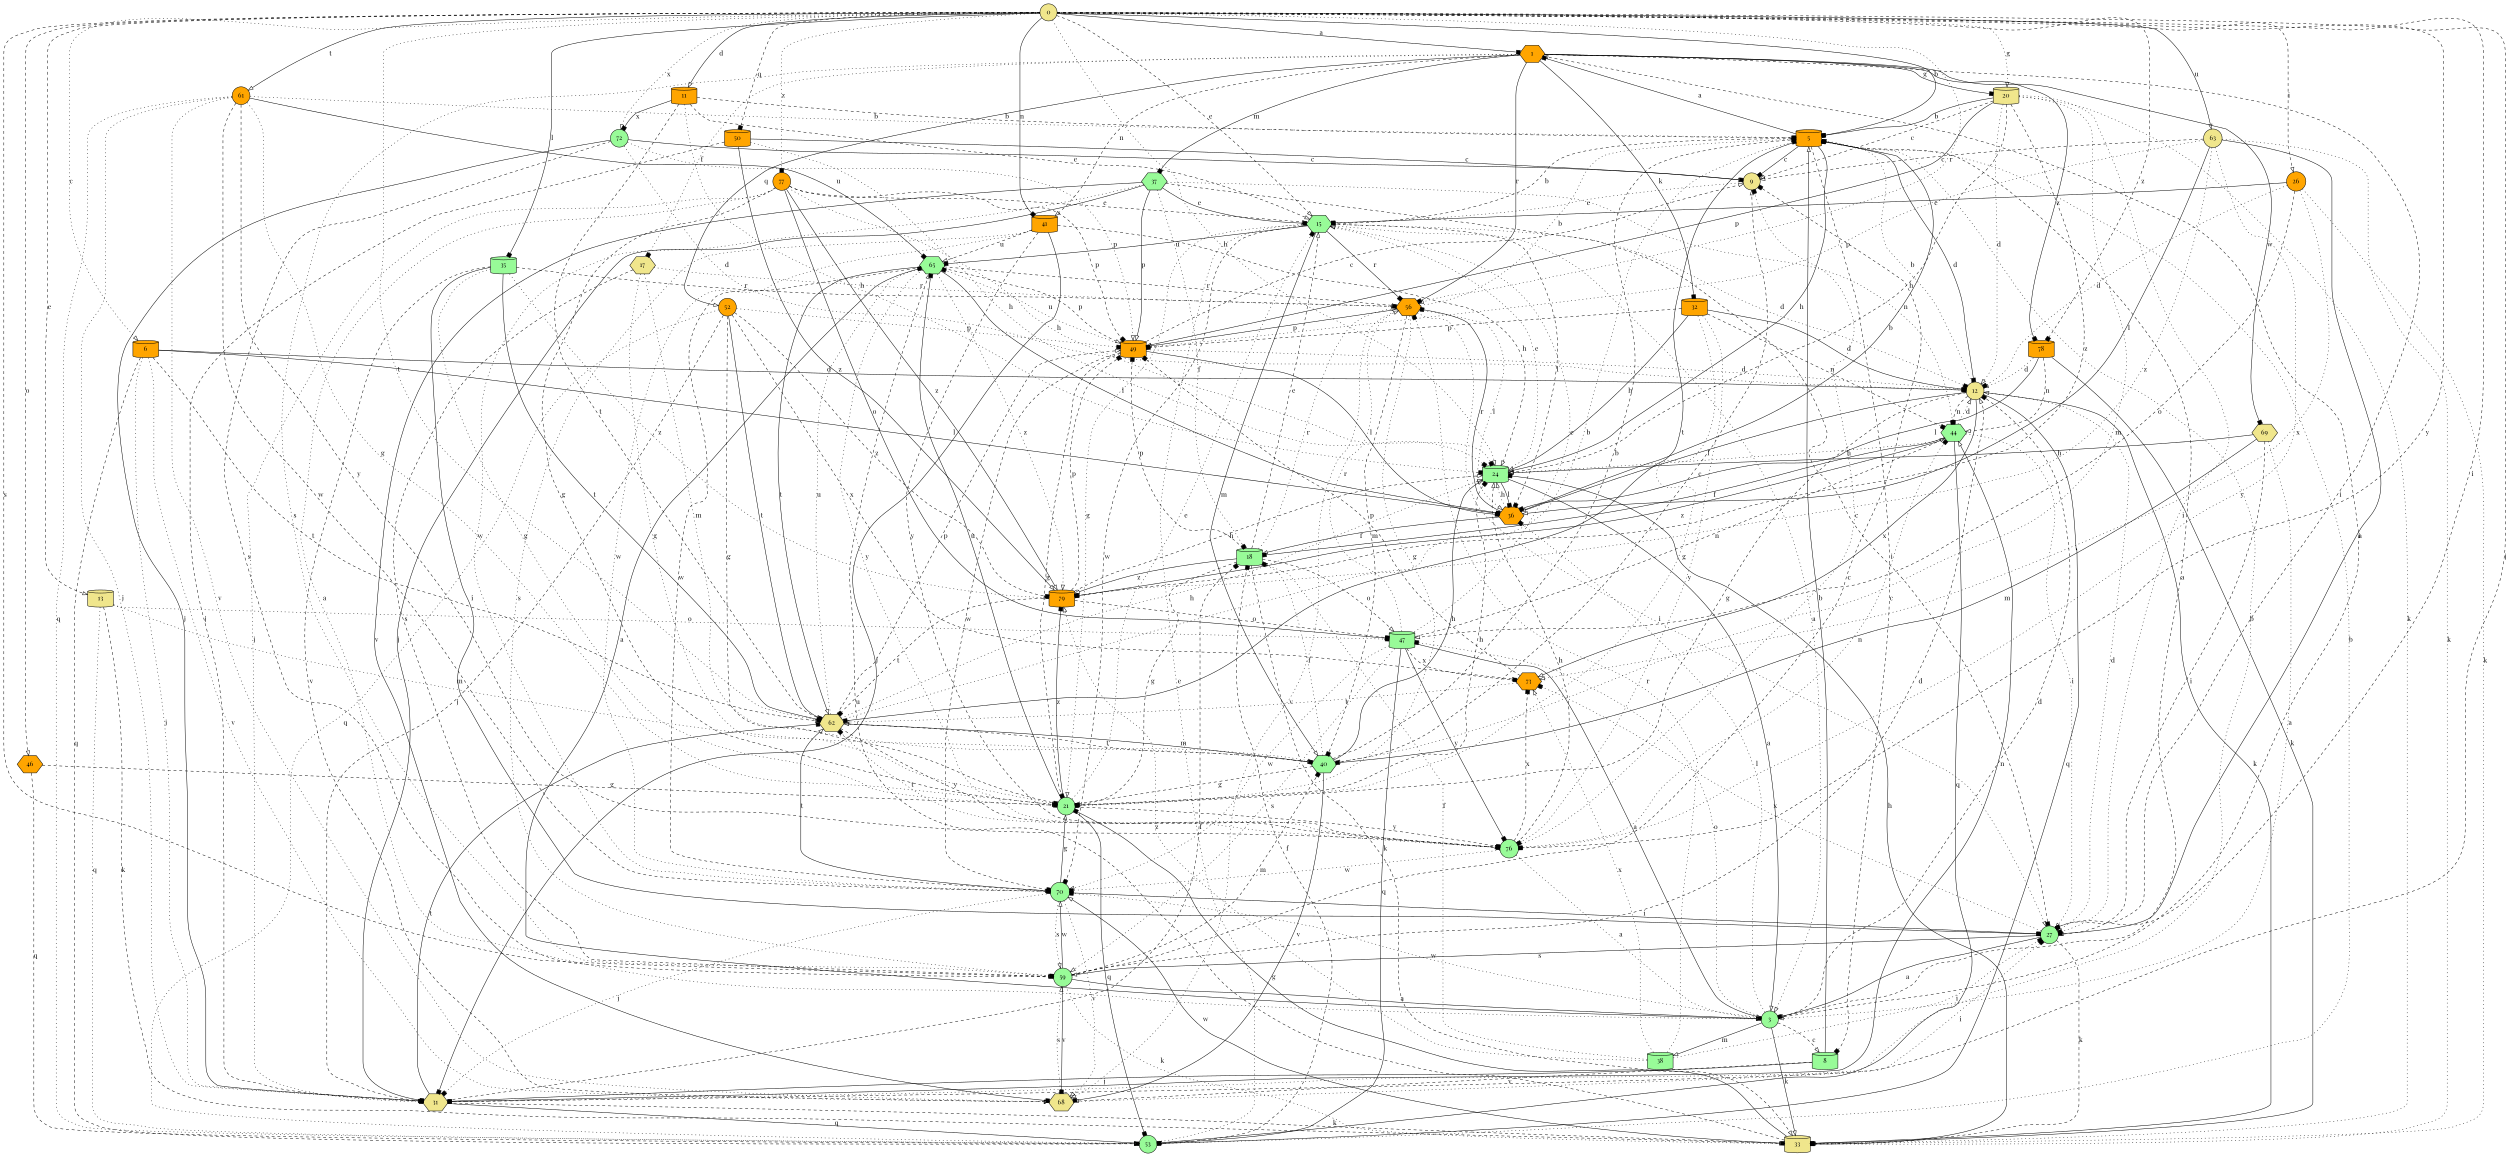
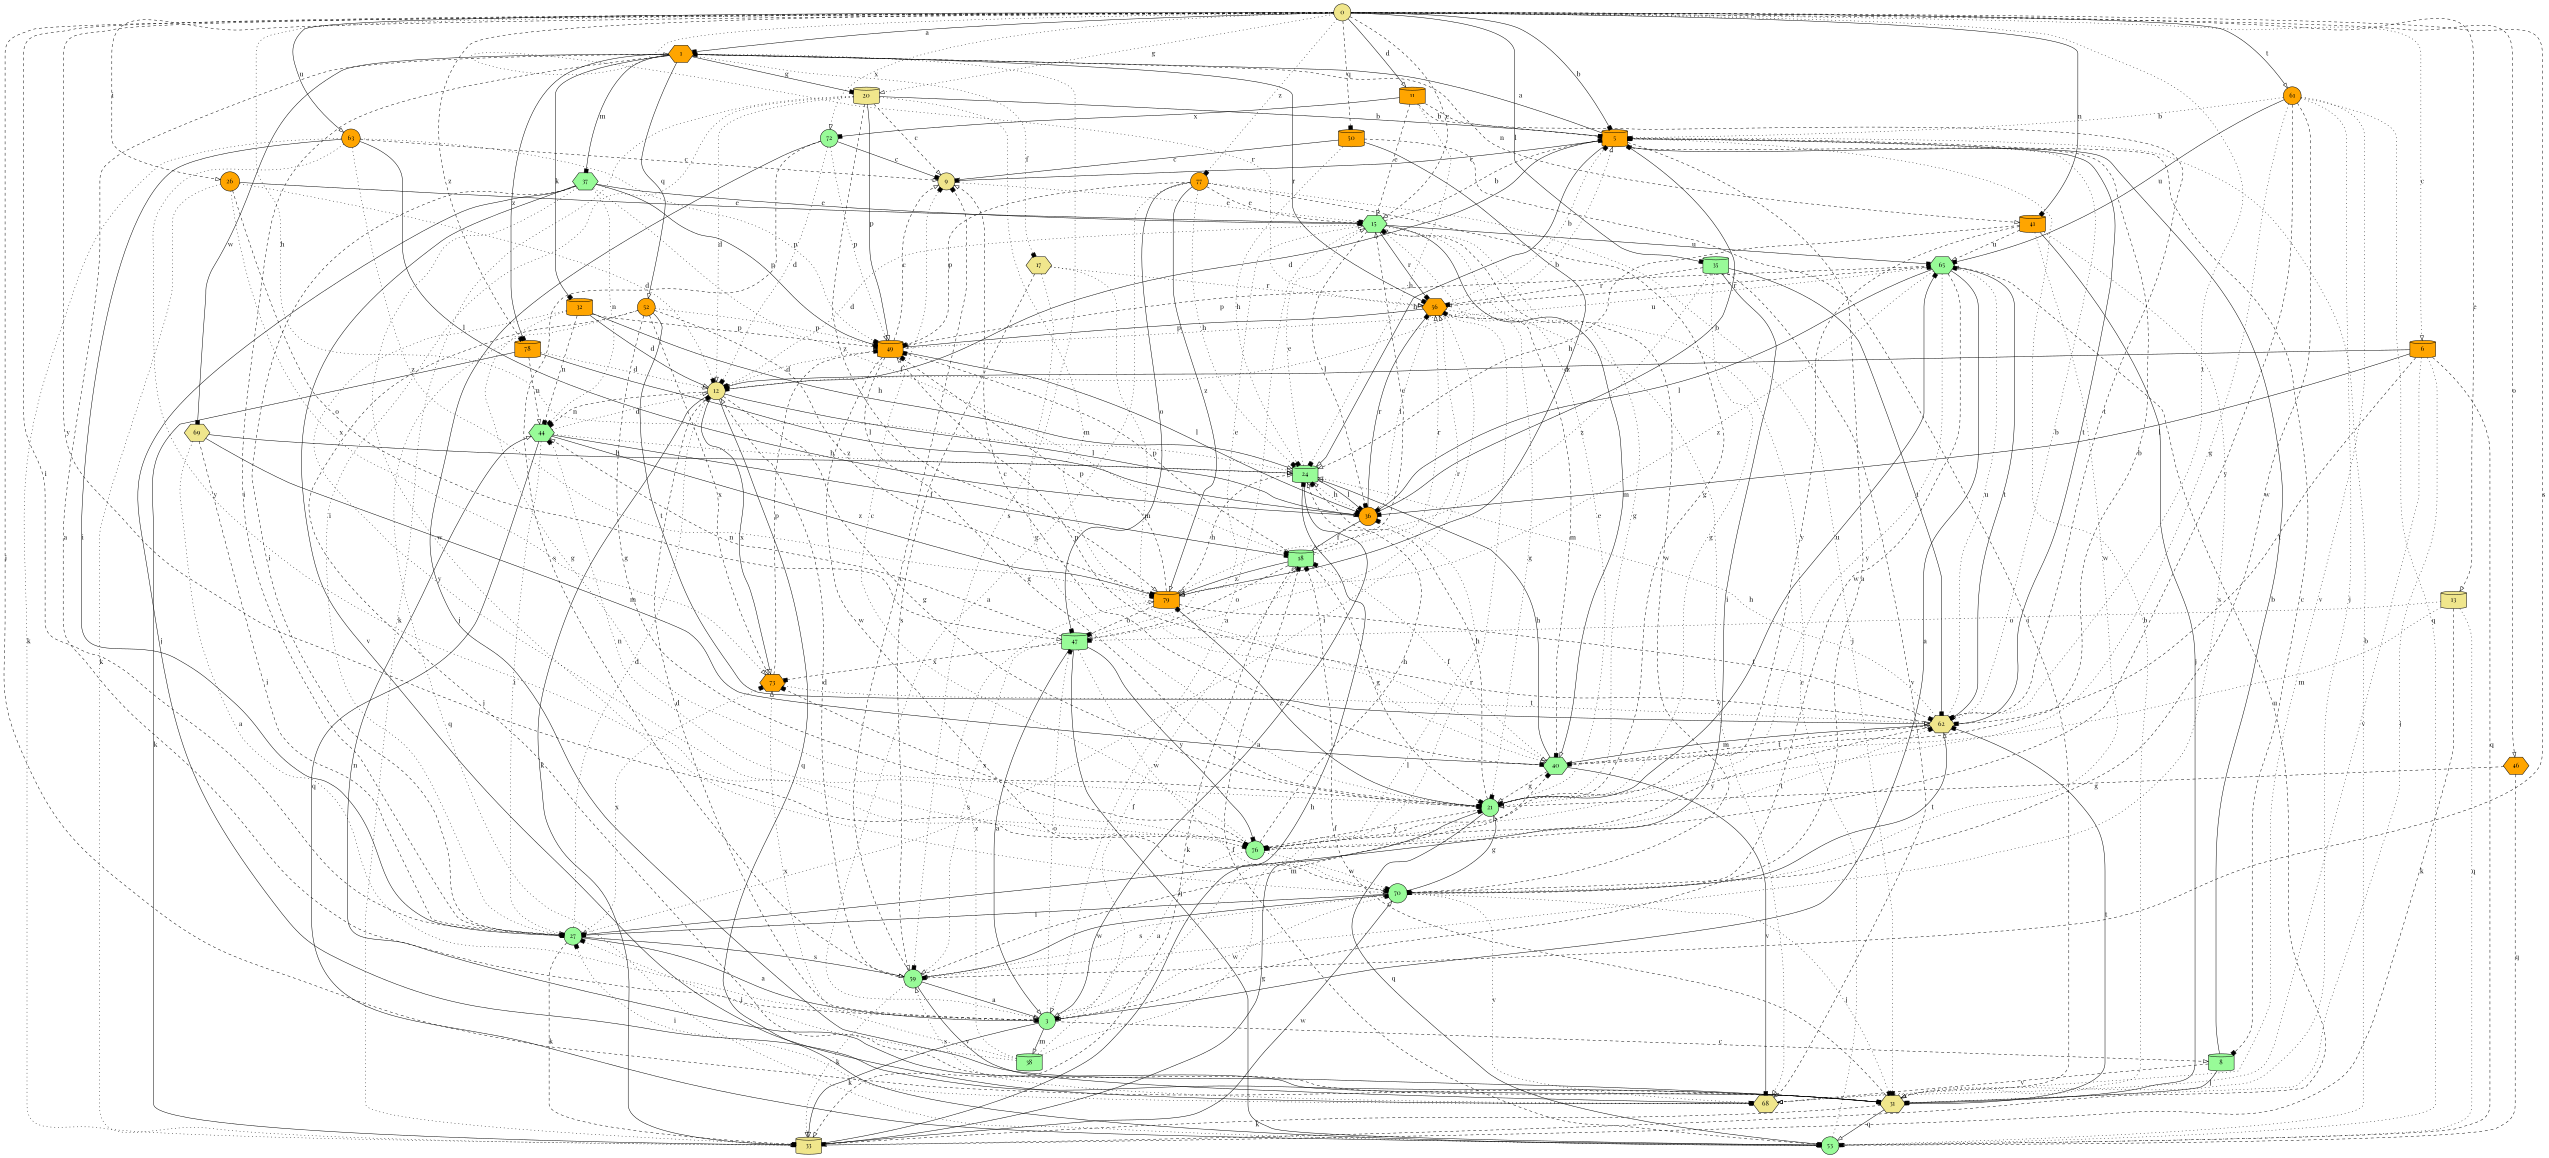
(2213, 138) -> (351, 138)
(1825, 337) -> none
(1511, 516) -> (1368, 516)
